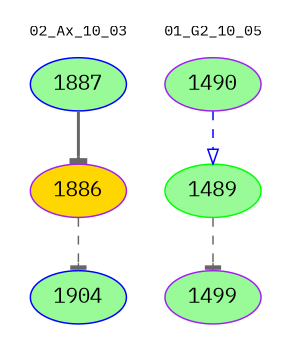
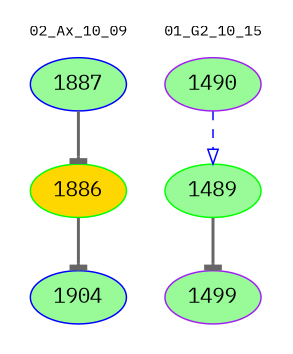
(79, 32) -> (79, 32)
(214, 32) -> (214, 32)
(78, 191) -> (78, 191)
(78, 241) -> (78, 241)
(213, 241) -> (213, 241)
